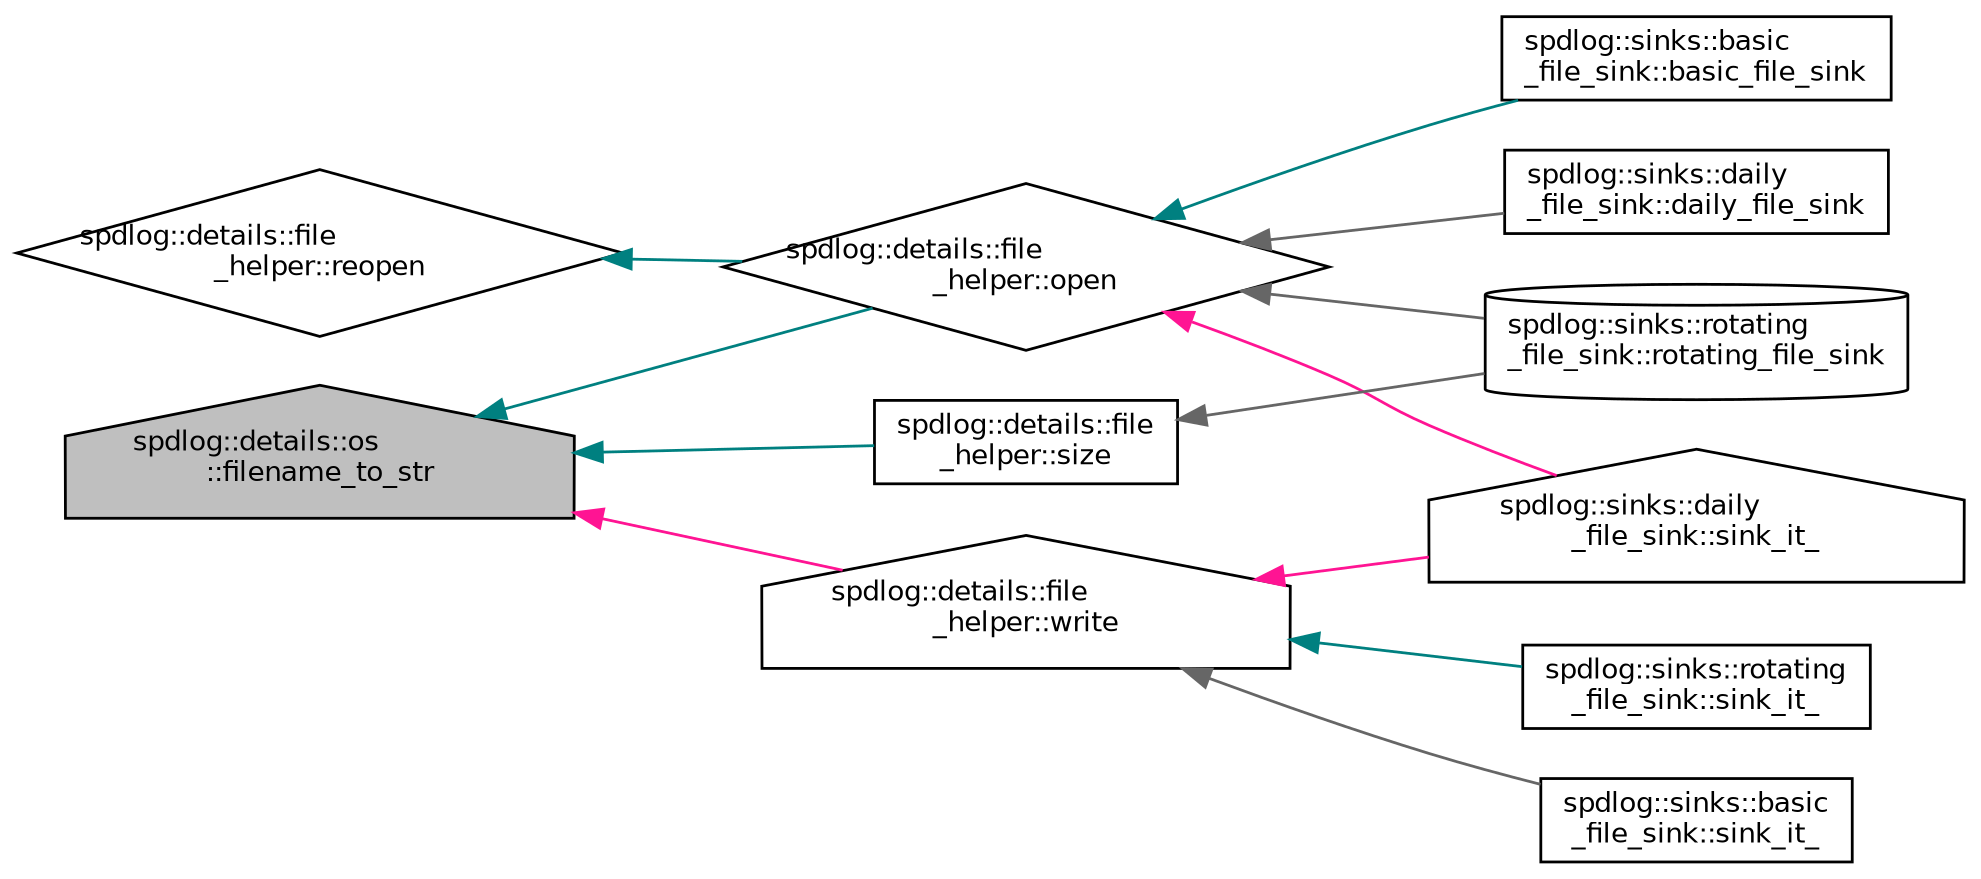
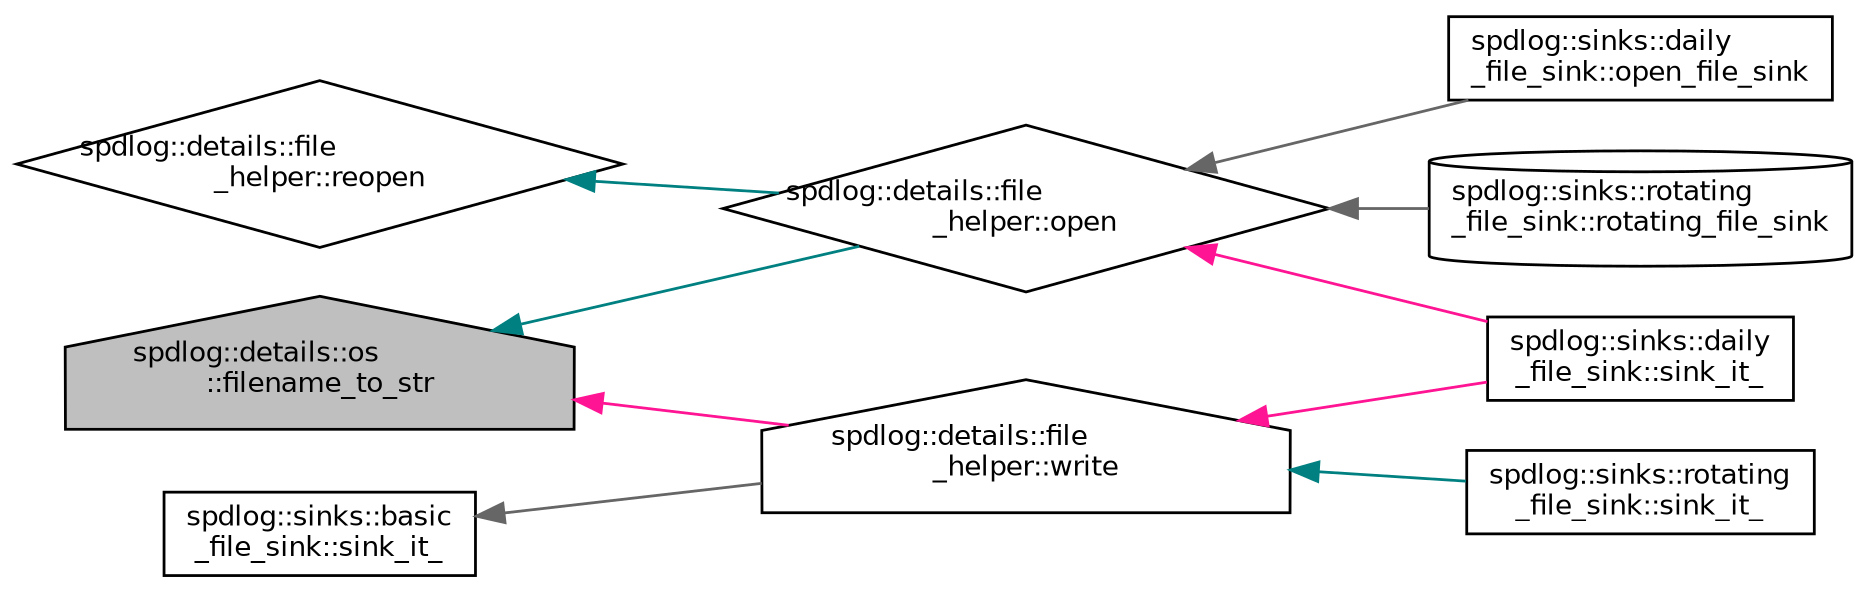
(1697, 58) -> none
(1697, 192) -> (1641, 58)
(1026, 442) -> none
(1697, 523) -> (1641, 359)
(1373, 736) -> (633, 498)
